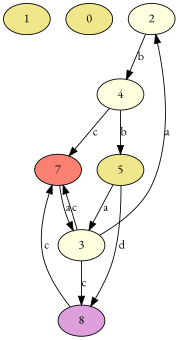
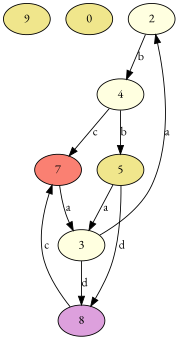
(27, 19) -> (27, 19)
(72, 212) -> none
(84, 283) -> (84, 283)
